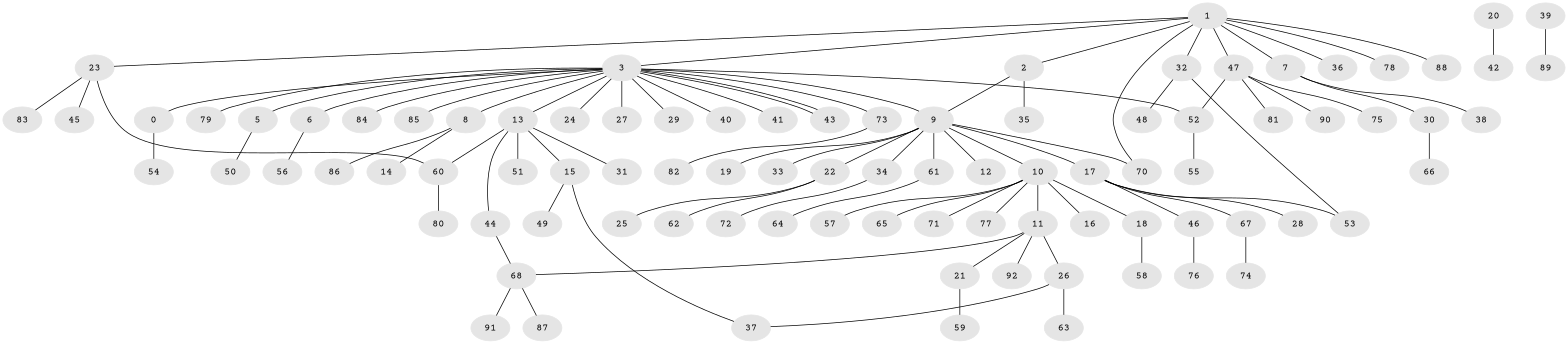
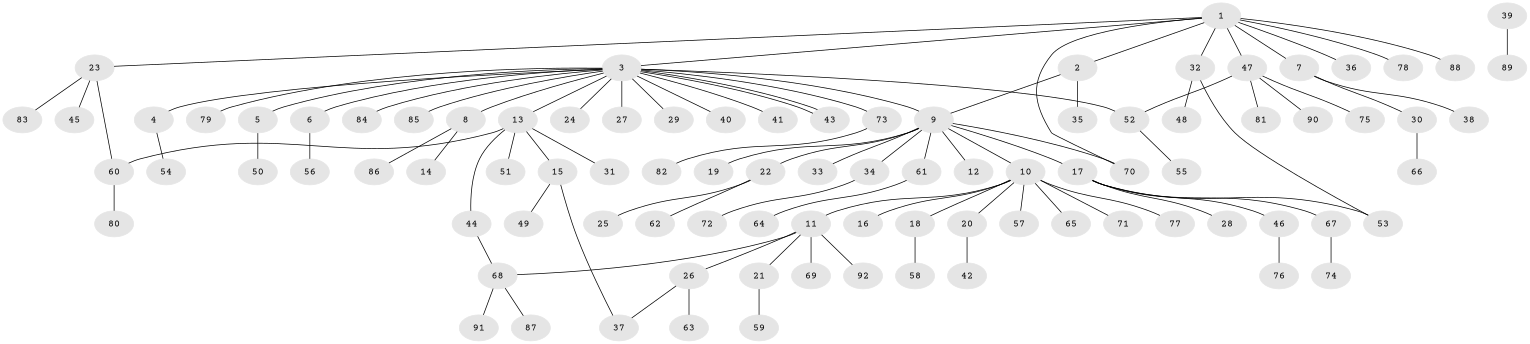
(154, 120) -> (154, 120)
none -> (996, 198)
none -> (811, 276)
